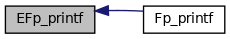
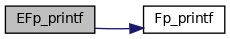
(126, 11) -> (112, 29)
